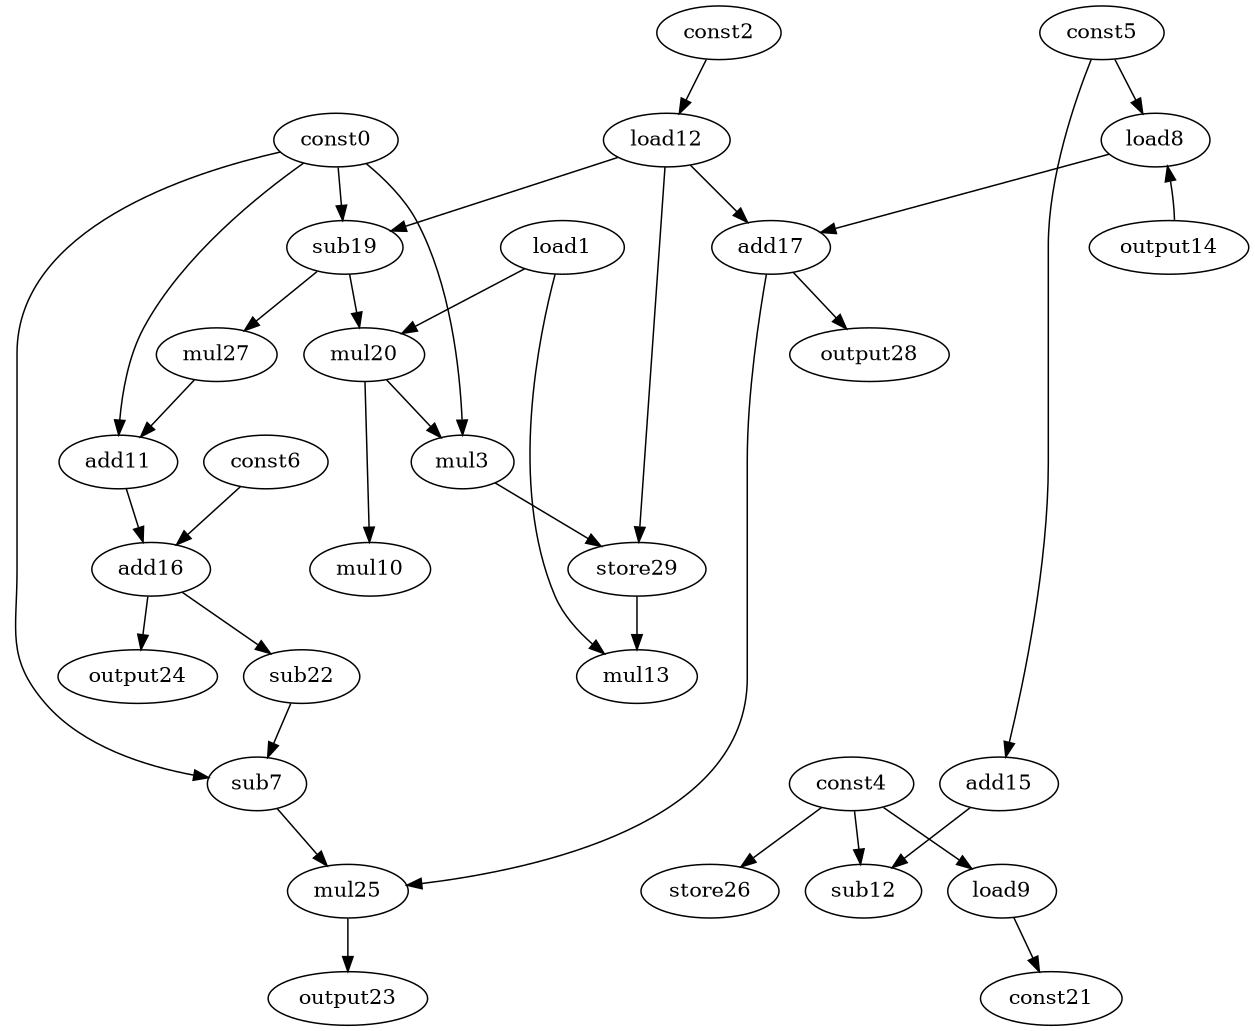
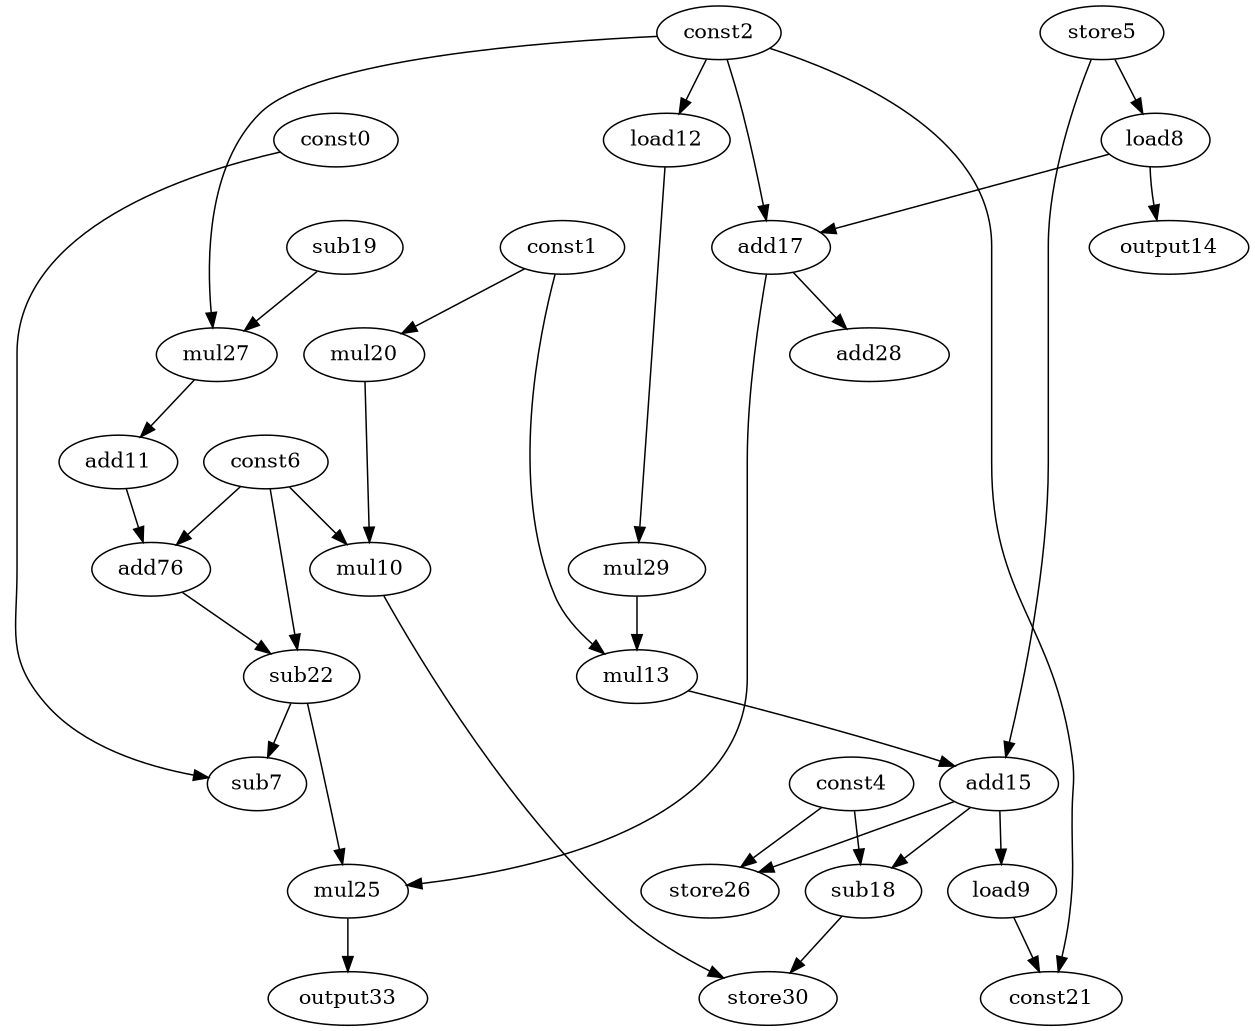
(1102, 33) -> (1102, 33)
none -> (350, 74)
(340, 186) -> none
(714, 188) -> (747, 132)
(512, 192) -> none
(1173, 201) -> (1151, 186)
(562, 247) -> (562, 247)
(182, 272) -> none
(353, 293) -> none
(869, 355) -> (869, 355)
none -> (992, 450)
(463, 462) -> none
none -> (313, 510)
none -> (282, 562)
(151, 569) -> (151, 569)
(637, 569) -> (637, 569)
(138, 677) -> none
none -> (815, 724)
(297, 831) -> (324, 776)
none -> (868, 833)
(921, 834) -> (1000, 830)
(864, 891) -> (864, 891)
(348, 998) -> (348, 998)
none -> (768, 998)
